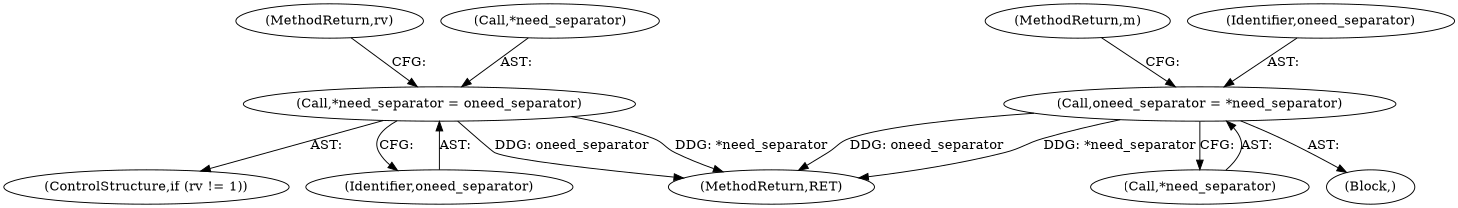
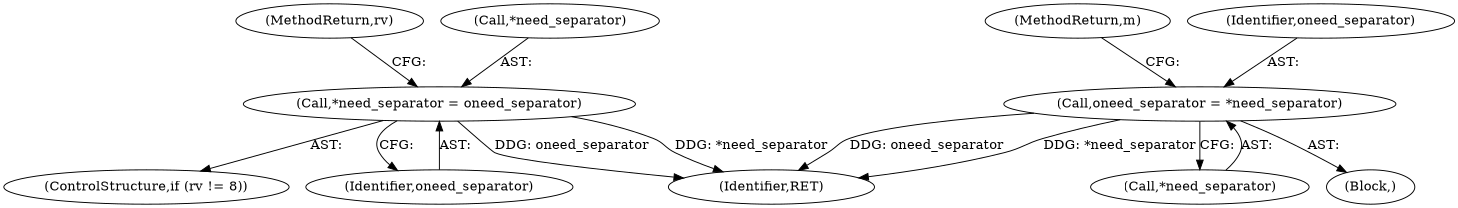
(146, 187) -> (146, 187)
(771, 187) -> (771, 187)
